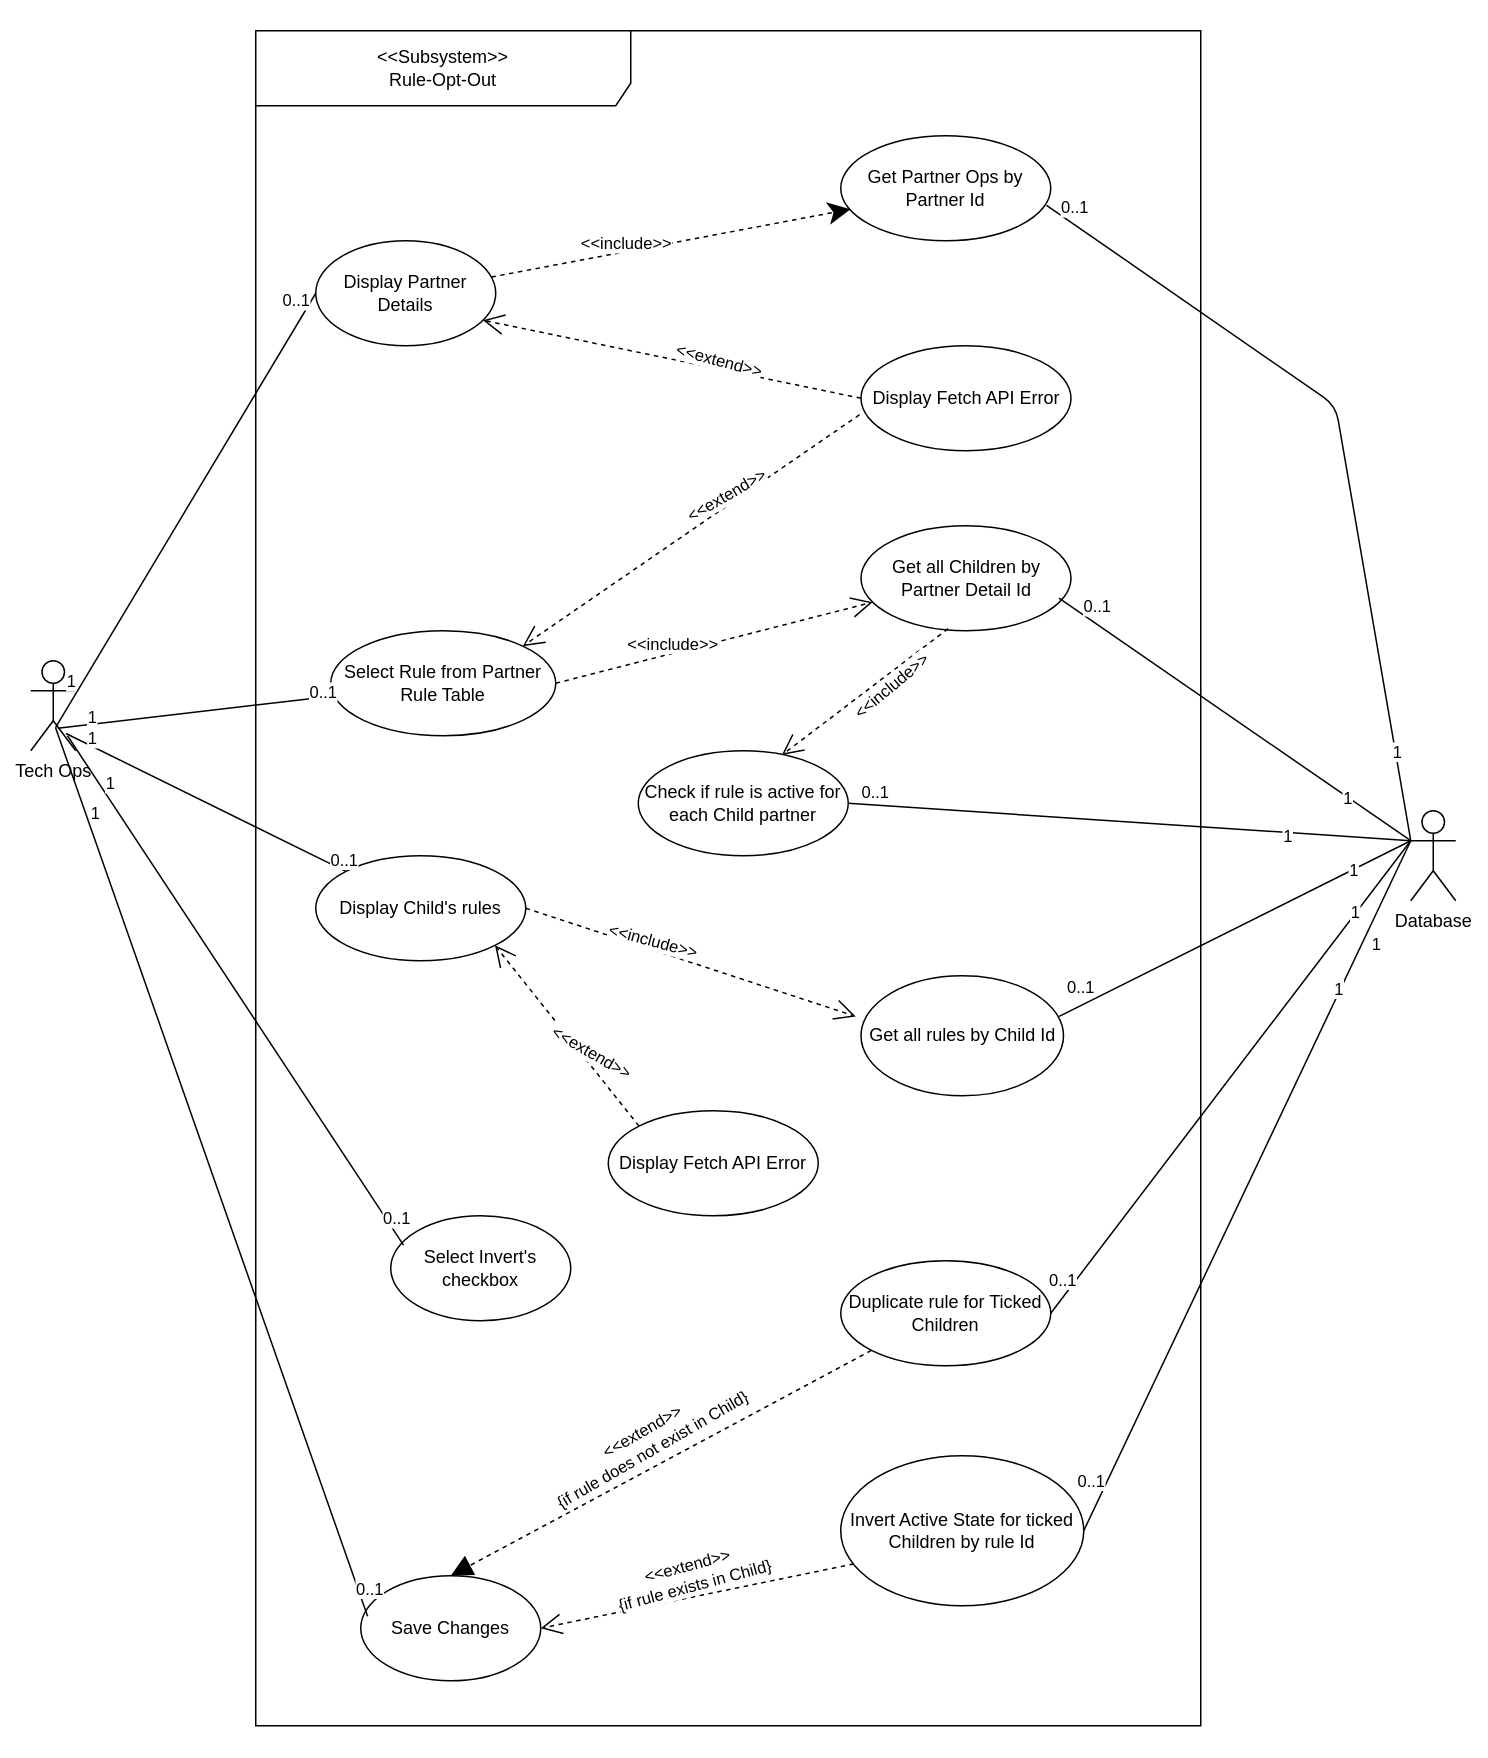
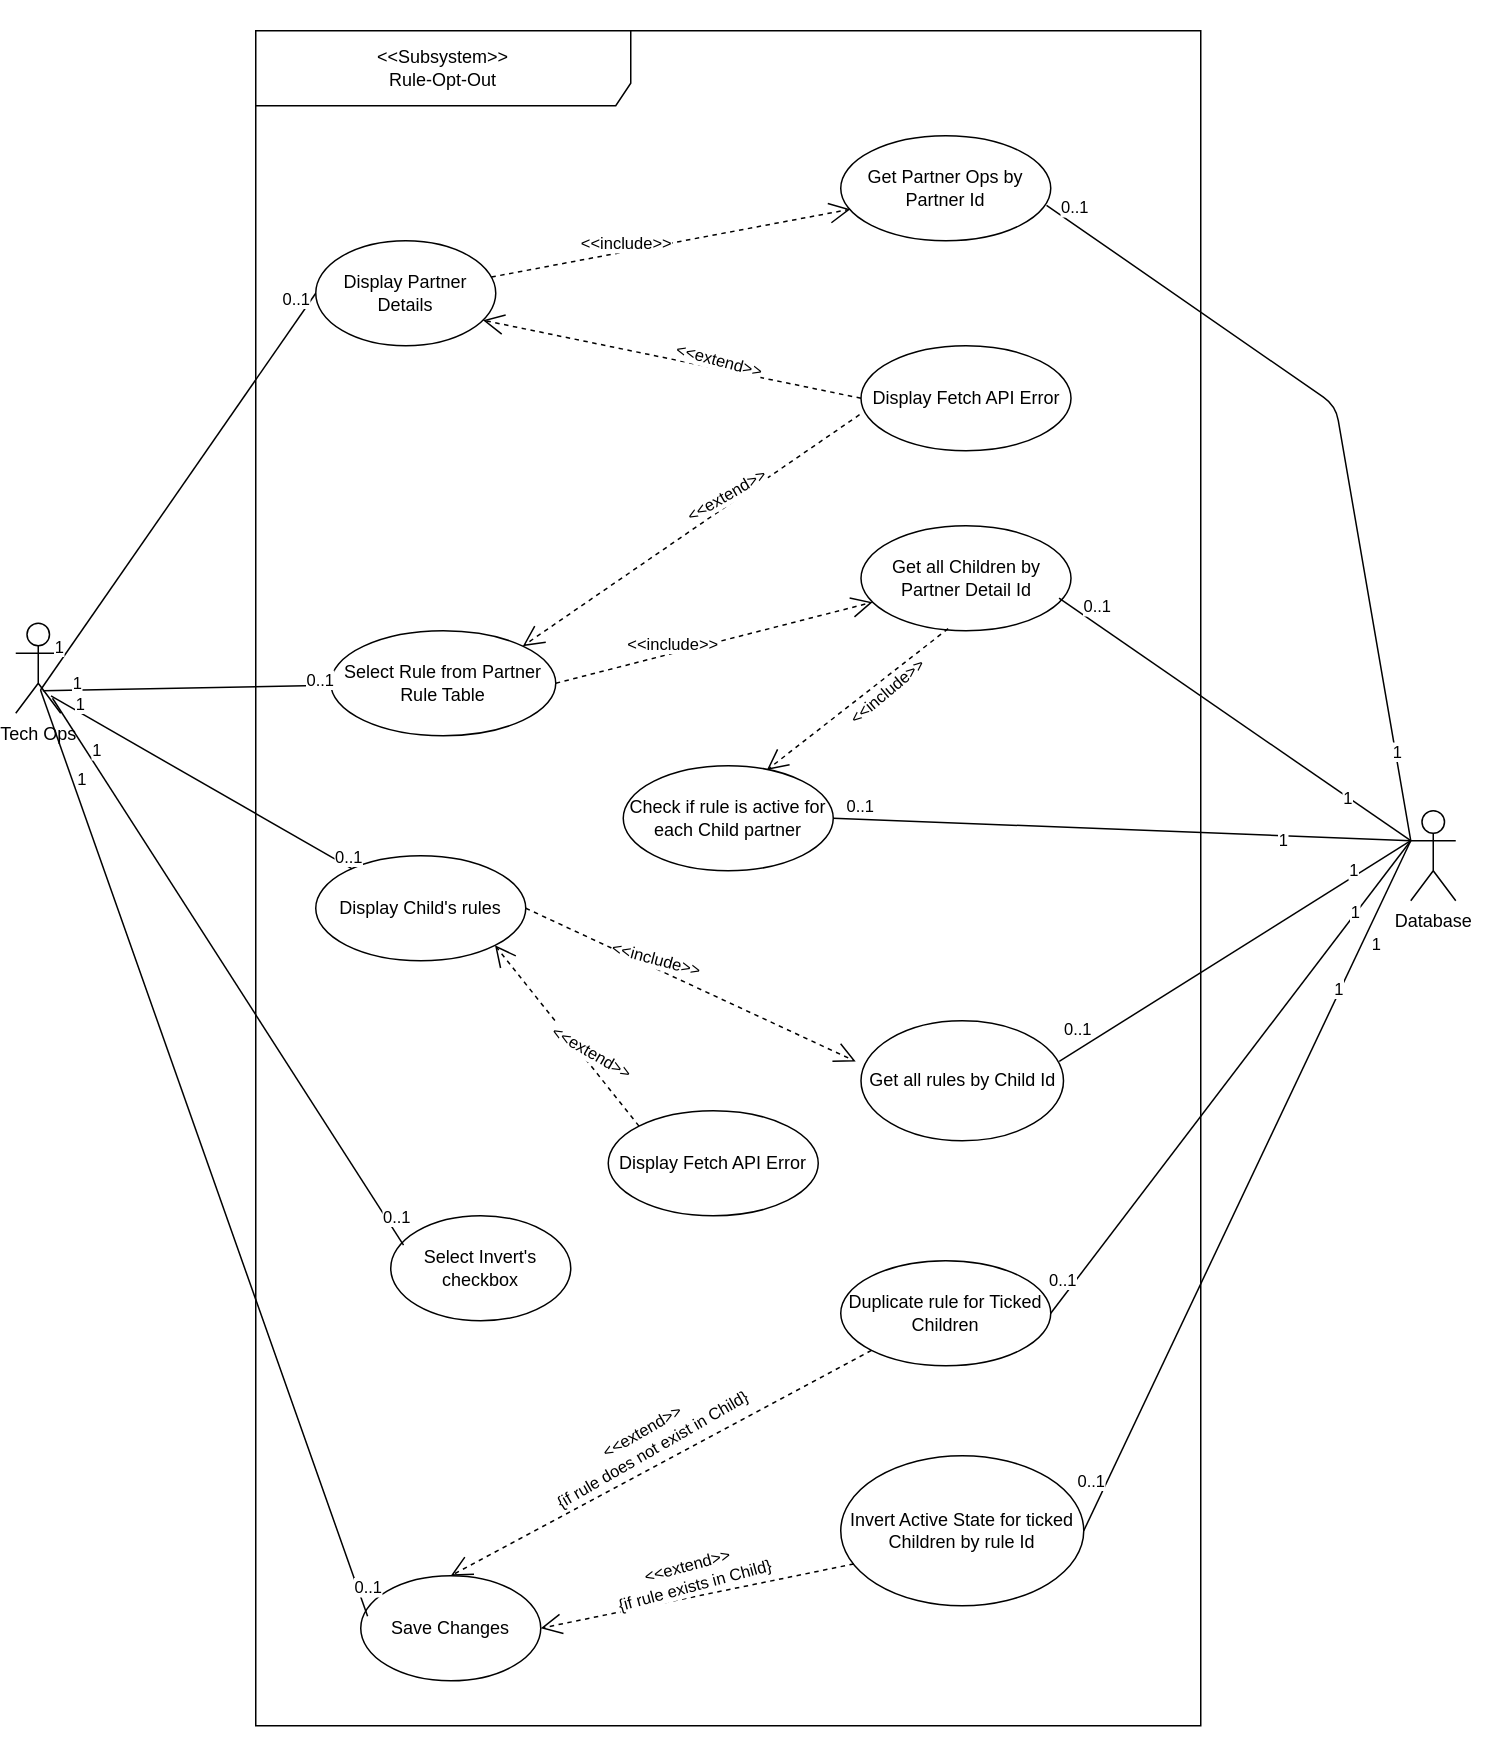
(832, 213) -> (838, 212)
(53, 706) -> (38, 668)
(743, 803) -> (728, 818)
(962, 1036) -> (962, 1081)
(471, 1565) -> (463, 1569)
